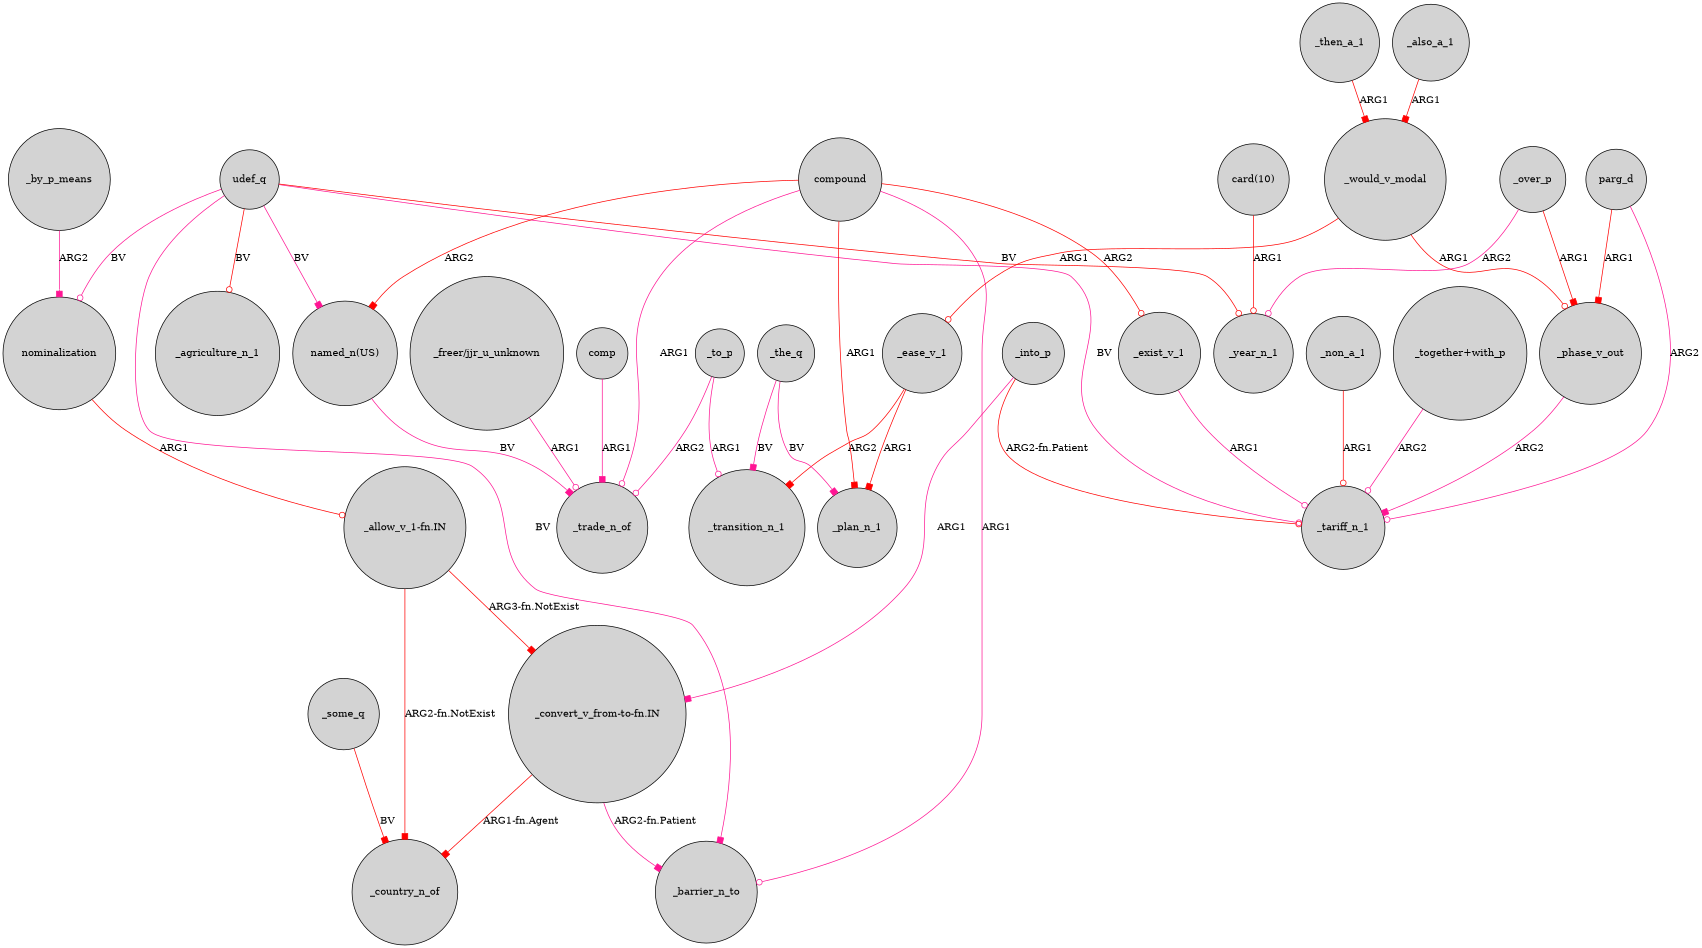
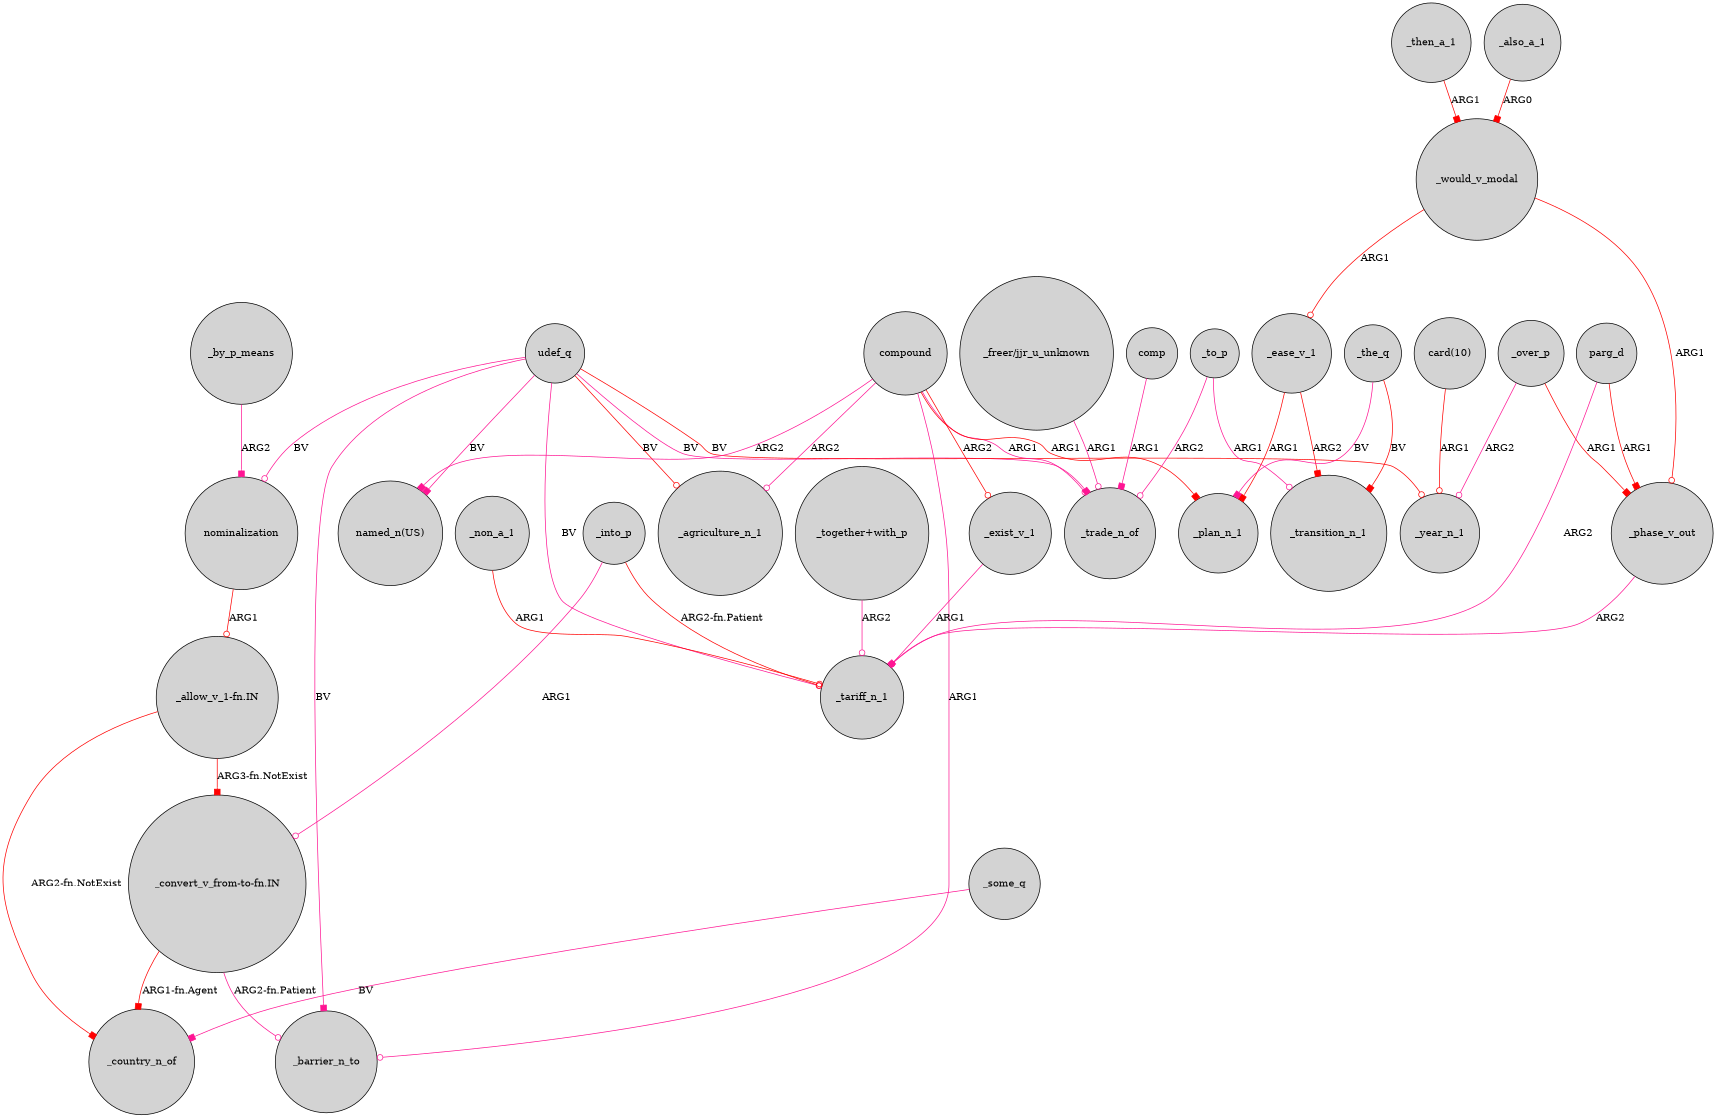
(1426, 101) -> (1518, 101)
(576, 208) -> (667, 459)
(763, 421) -> (1392, 434)
none -> (822, 434)
(465, 450) -> (685, 454)
(905, 587) -> (464, 713)
(368, 792) -> (580, 949)
(623, 839) -> (244, 1009)
